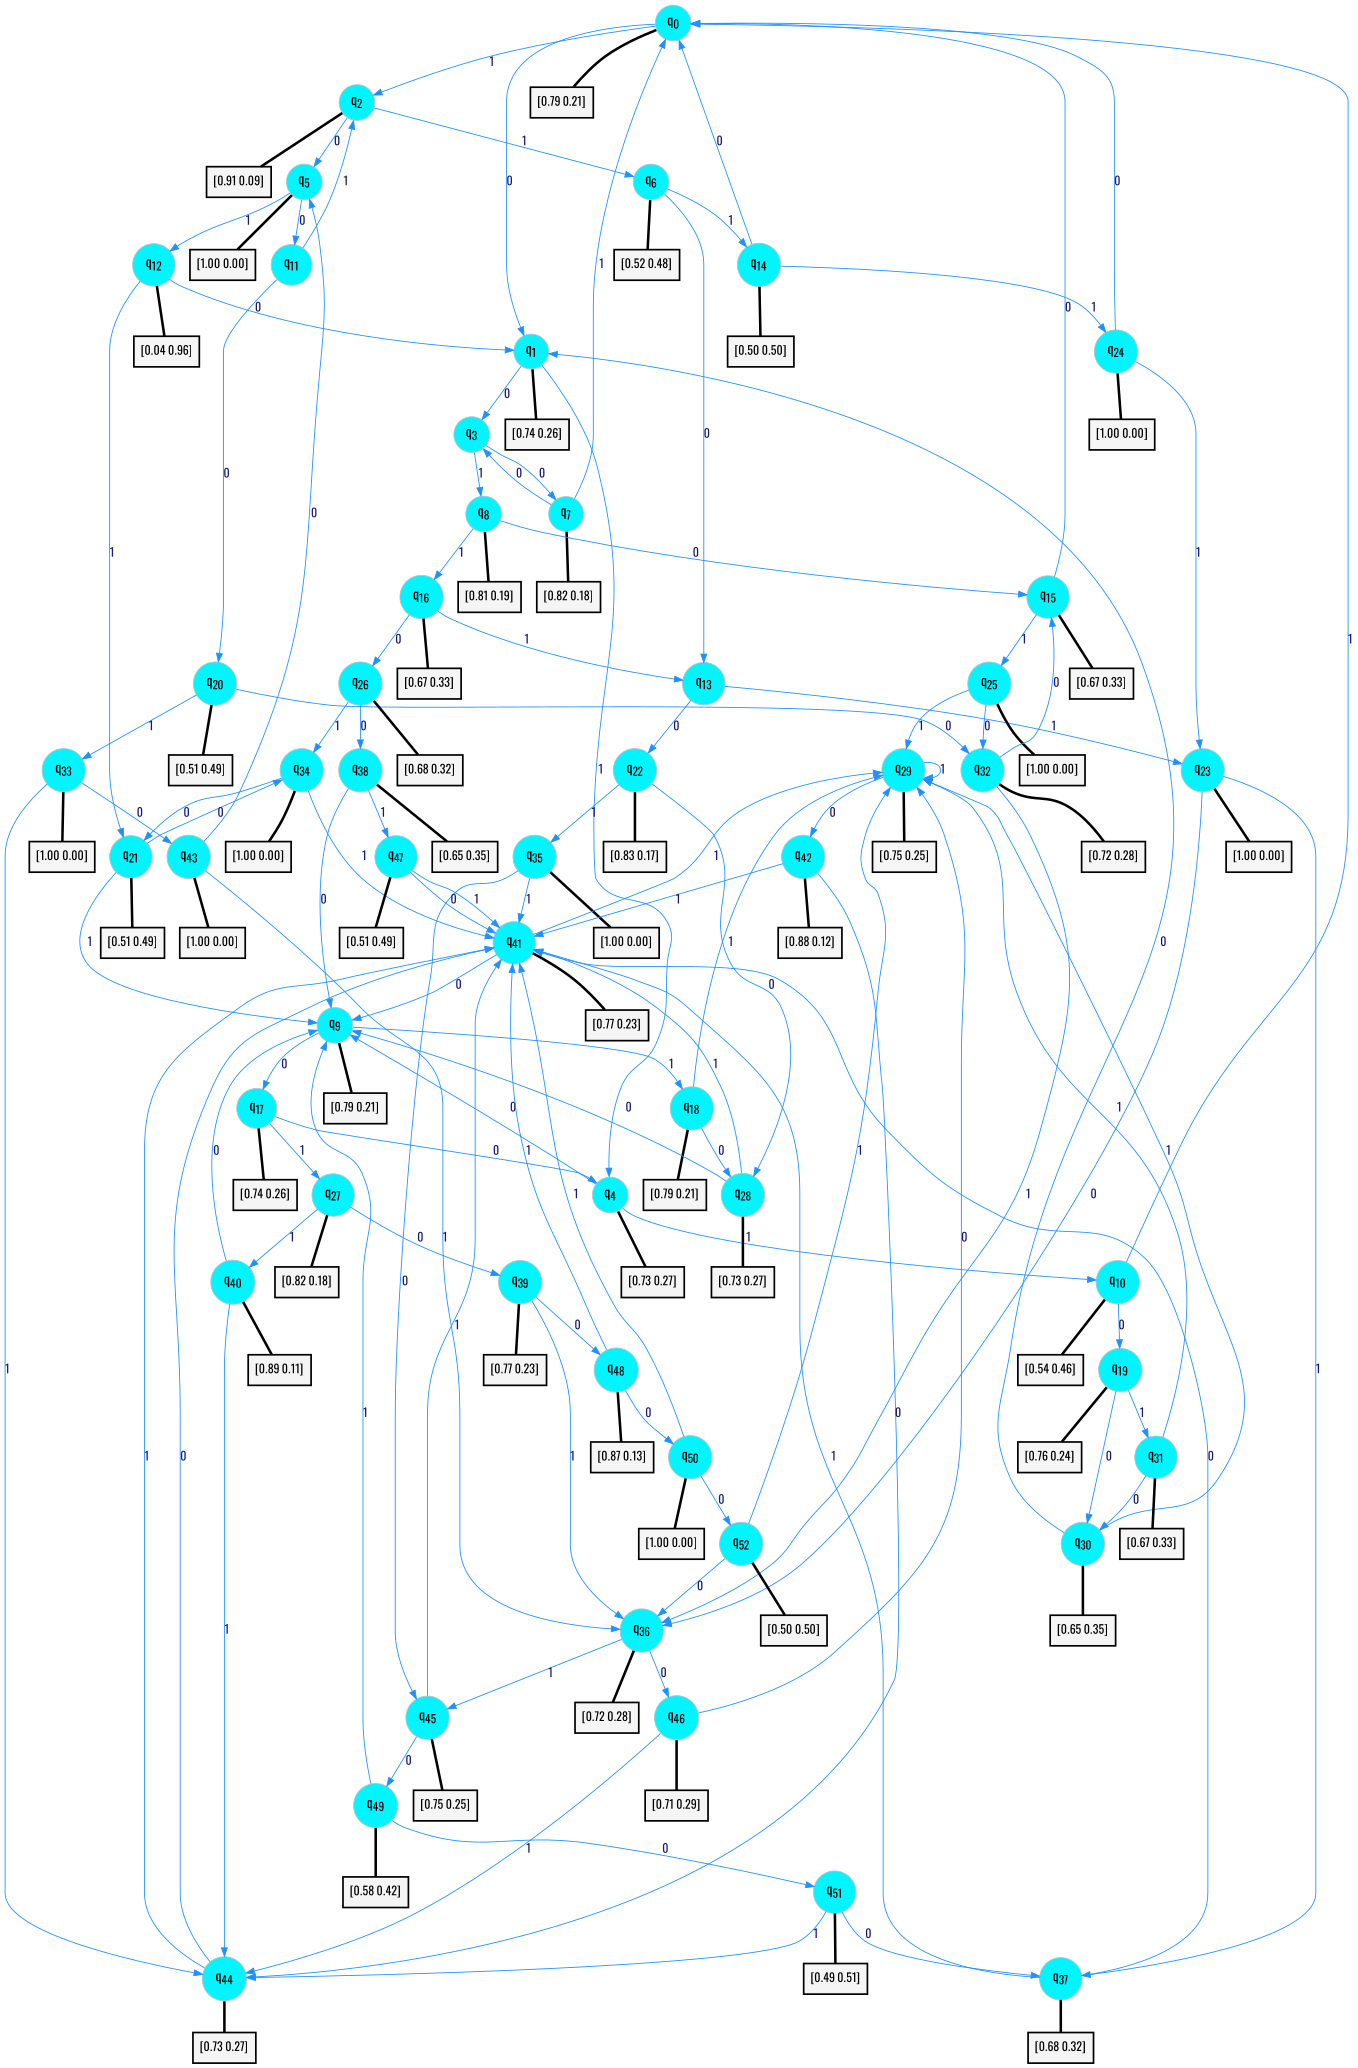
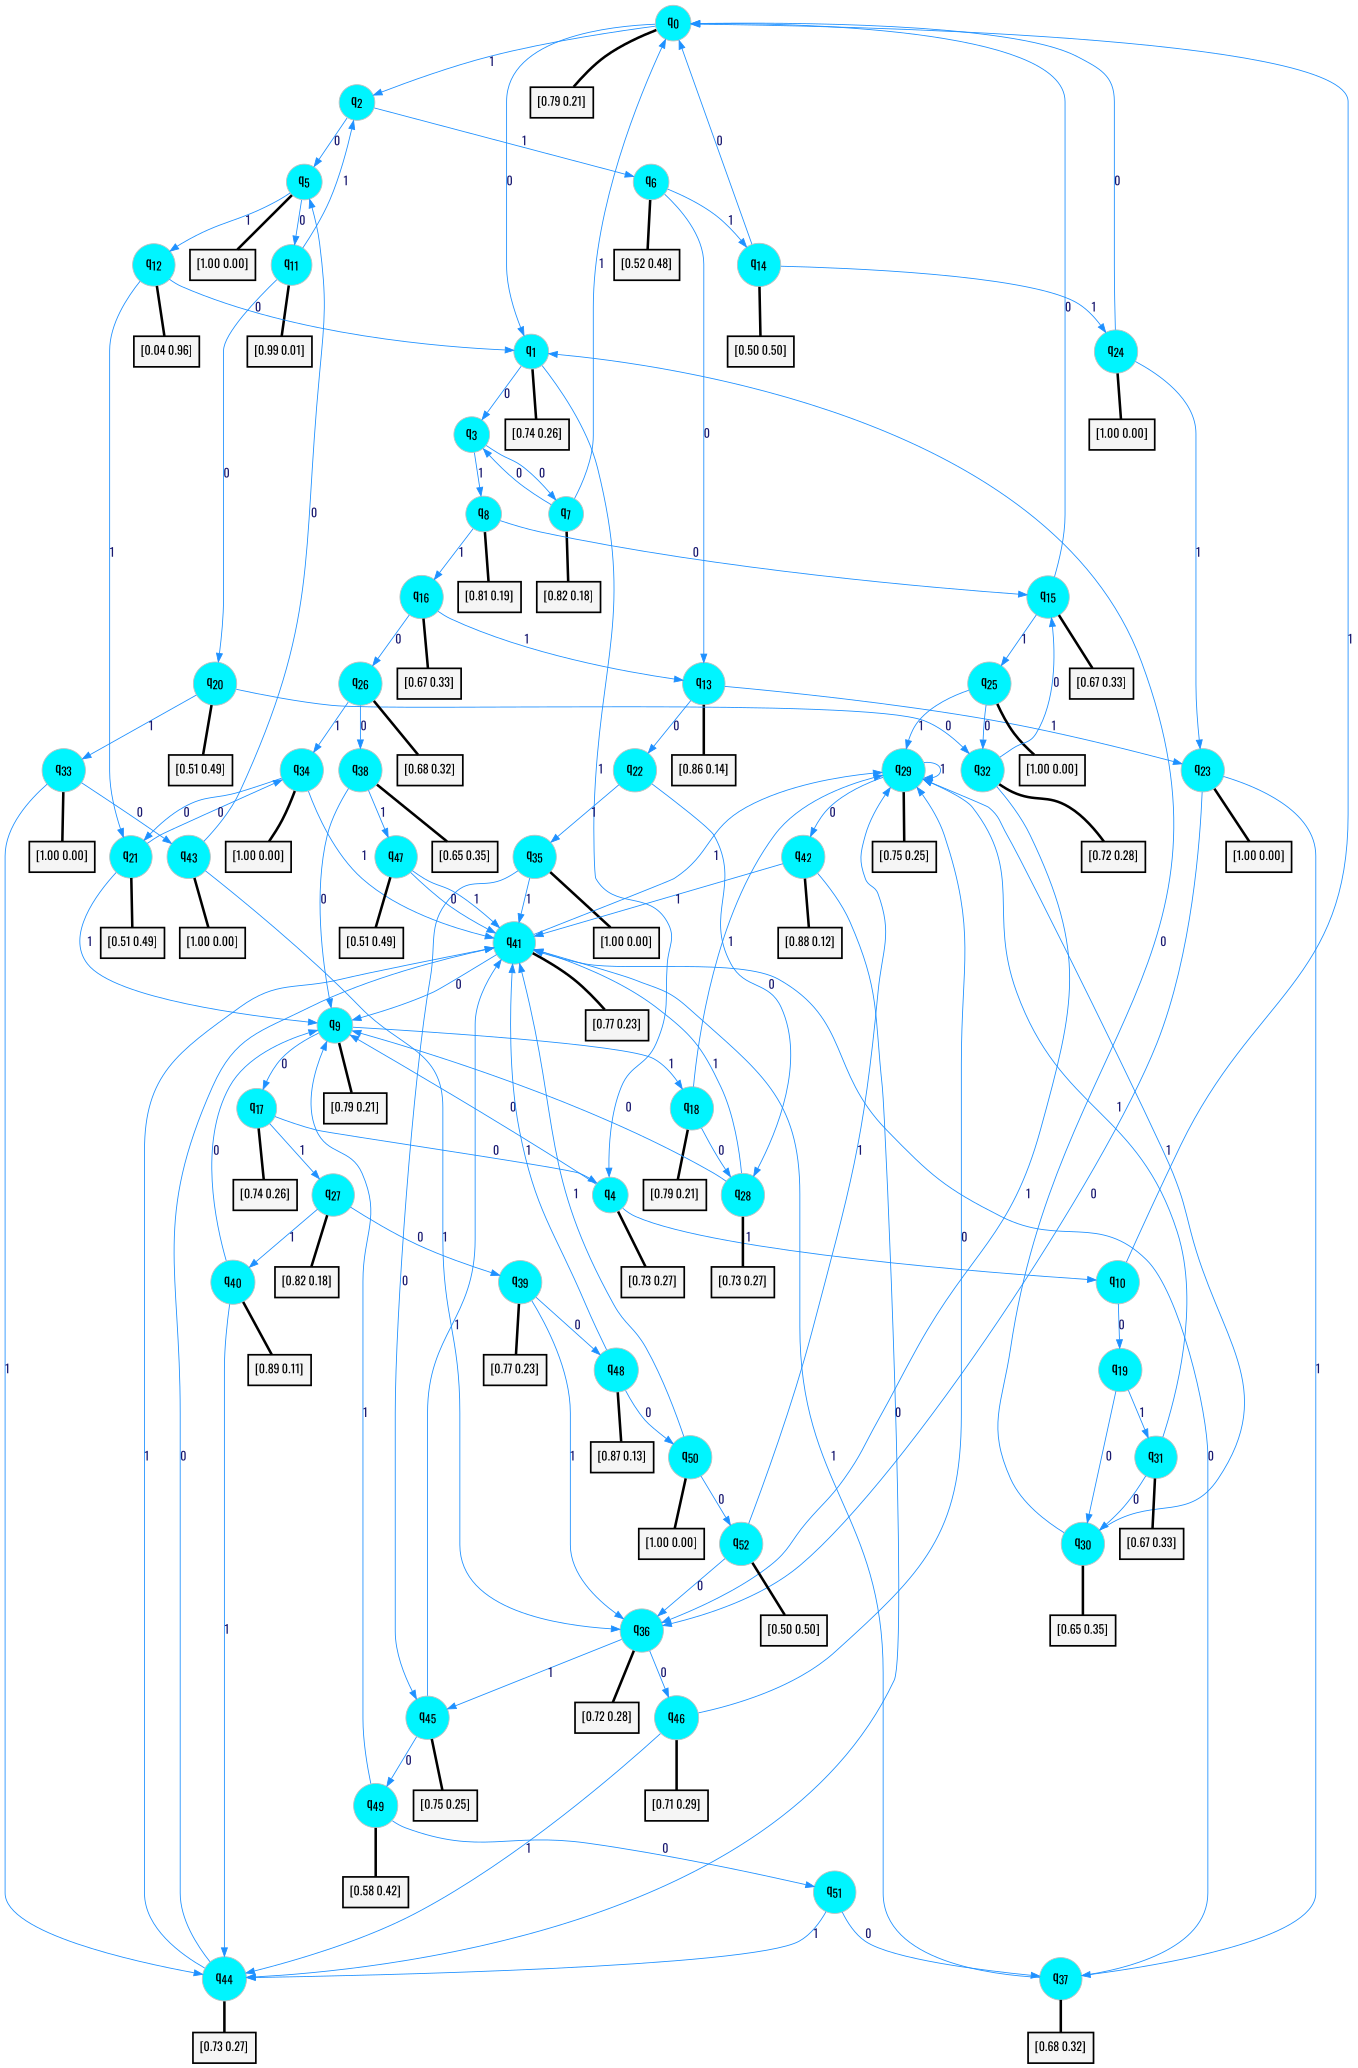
(239, 182) -> none
none -> (280, 352)
none -> (704, 770)
(635, 857) -> none
(1051, 1370) -> none
(1050, 1457) -> none
(836, 1979) -> none
